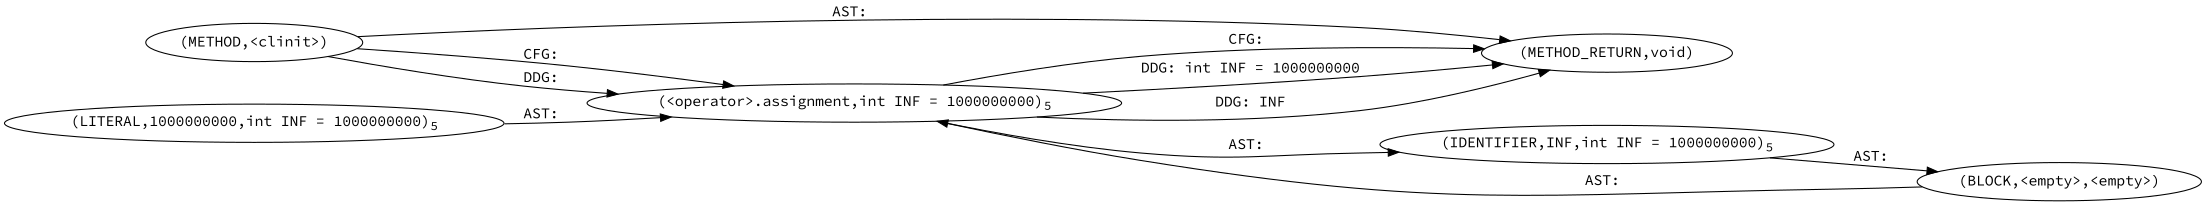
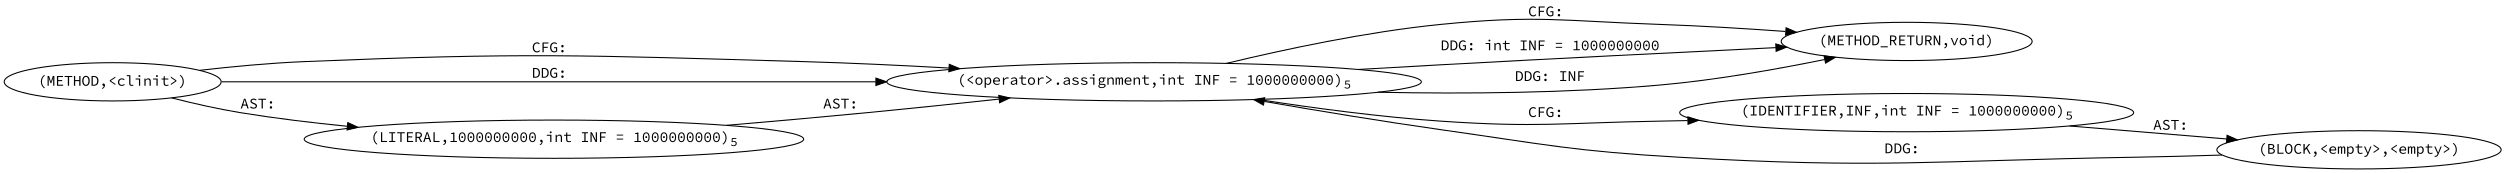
(929, 19) -> (259, 116)
(1251, 145) -> (1550, 113)
(1607, 181) -> (1907, 149)
